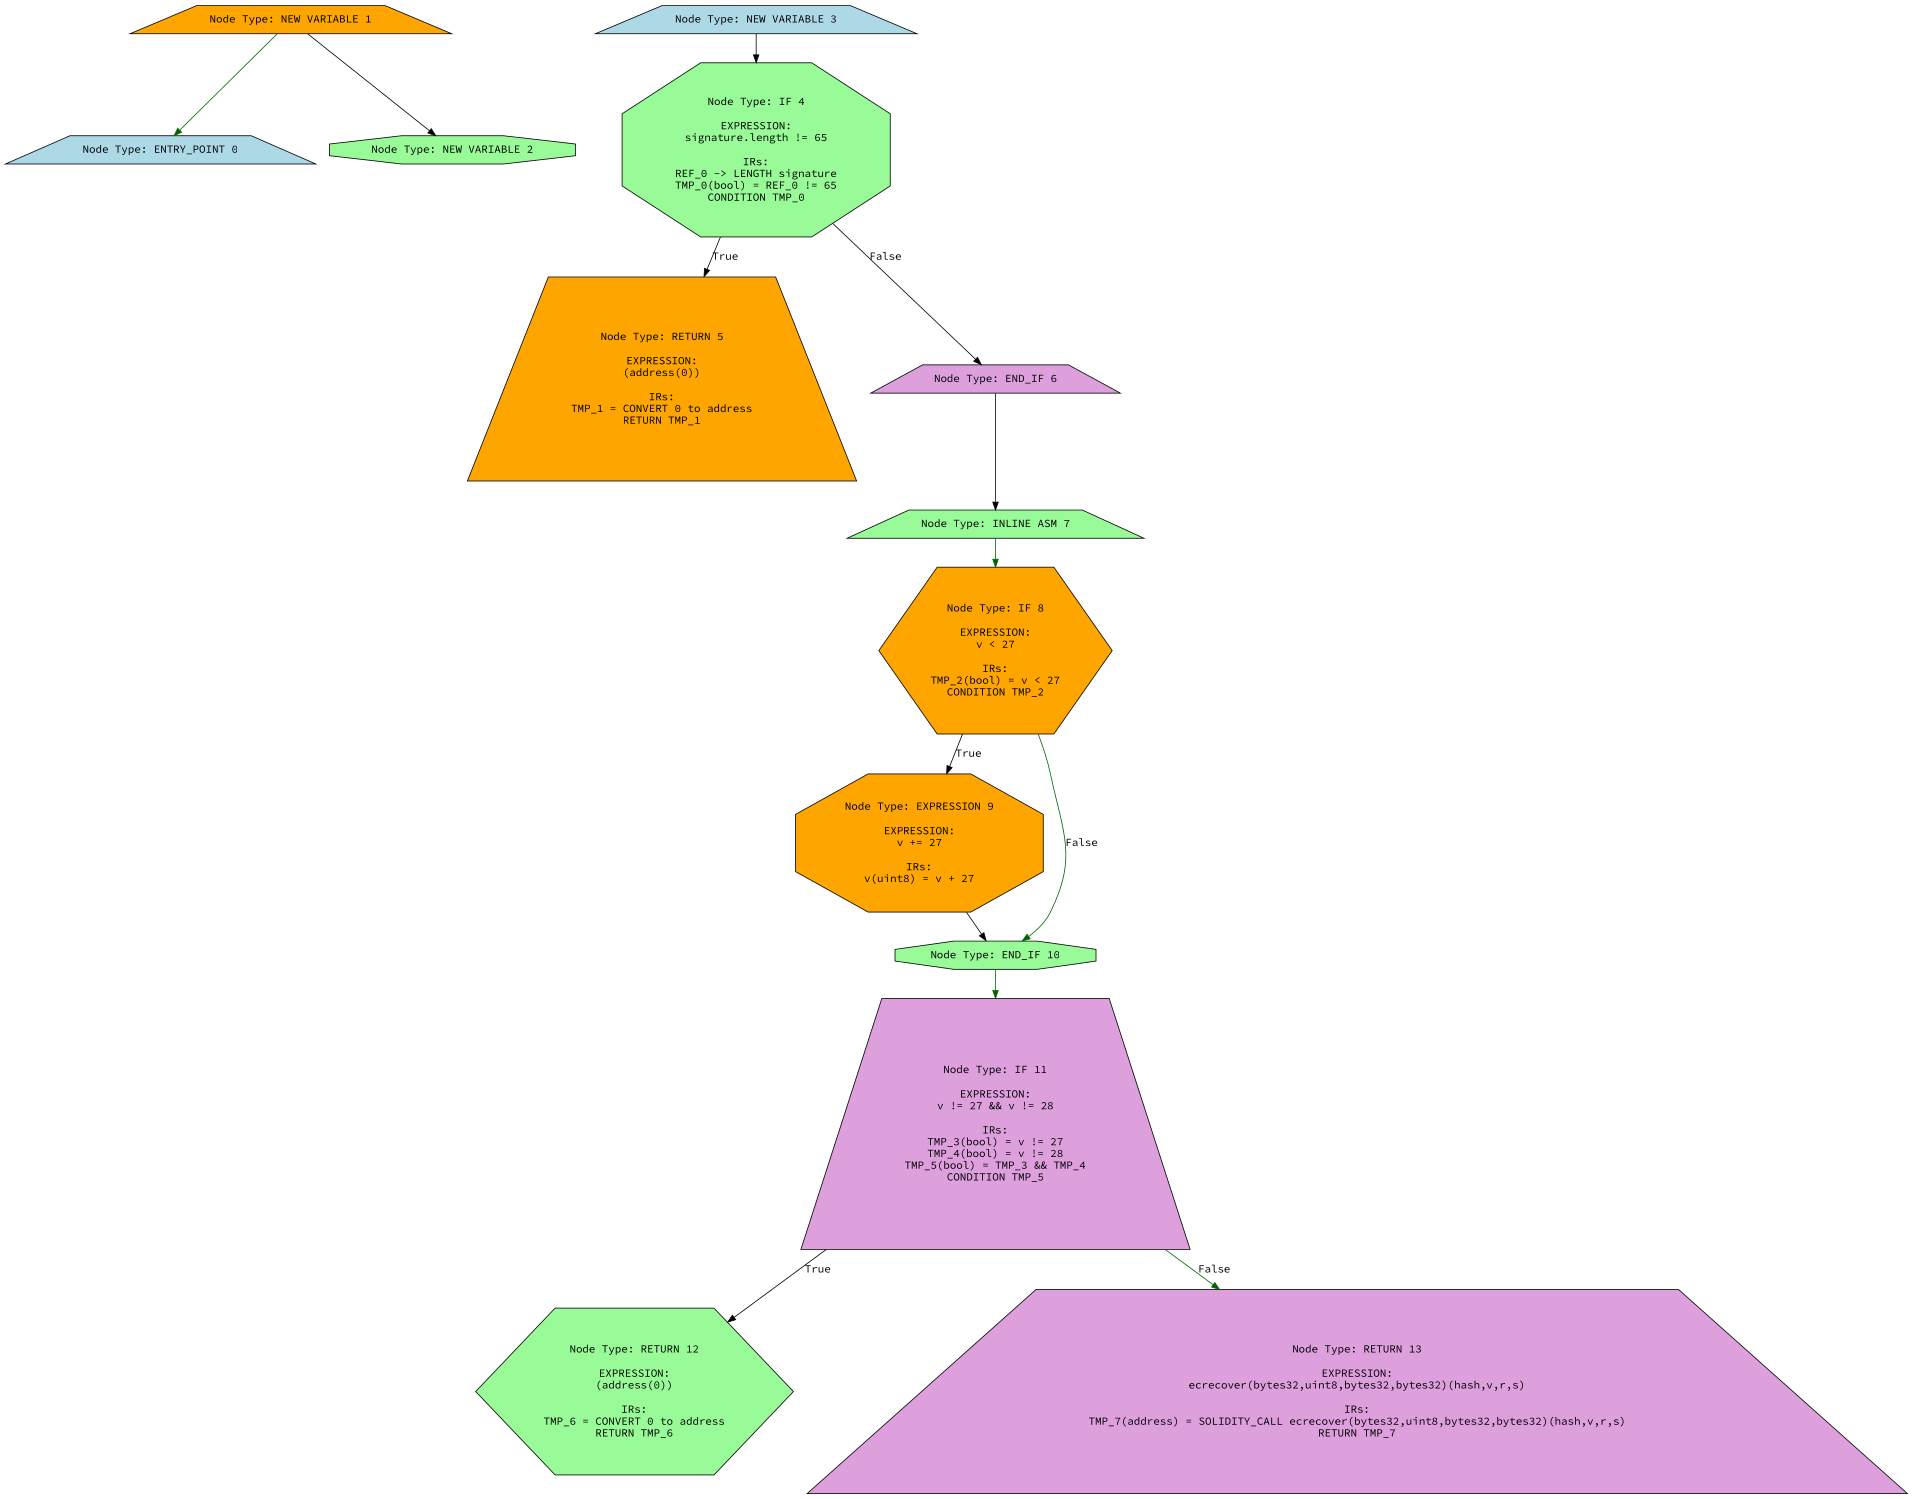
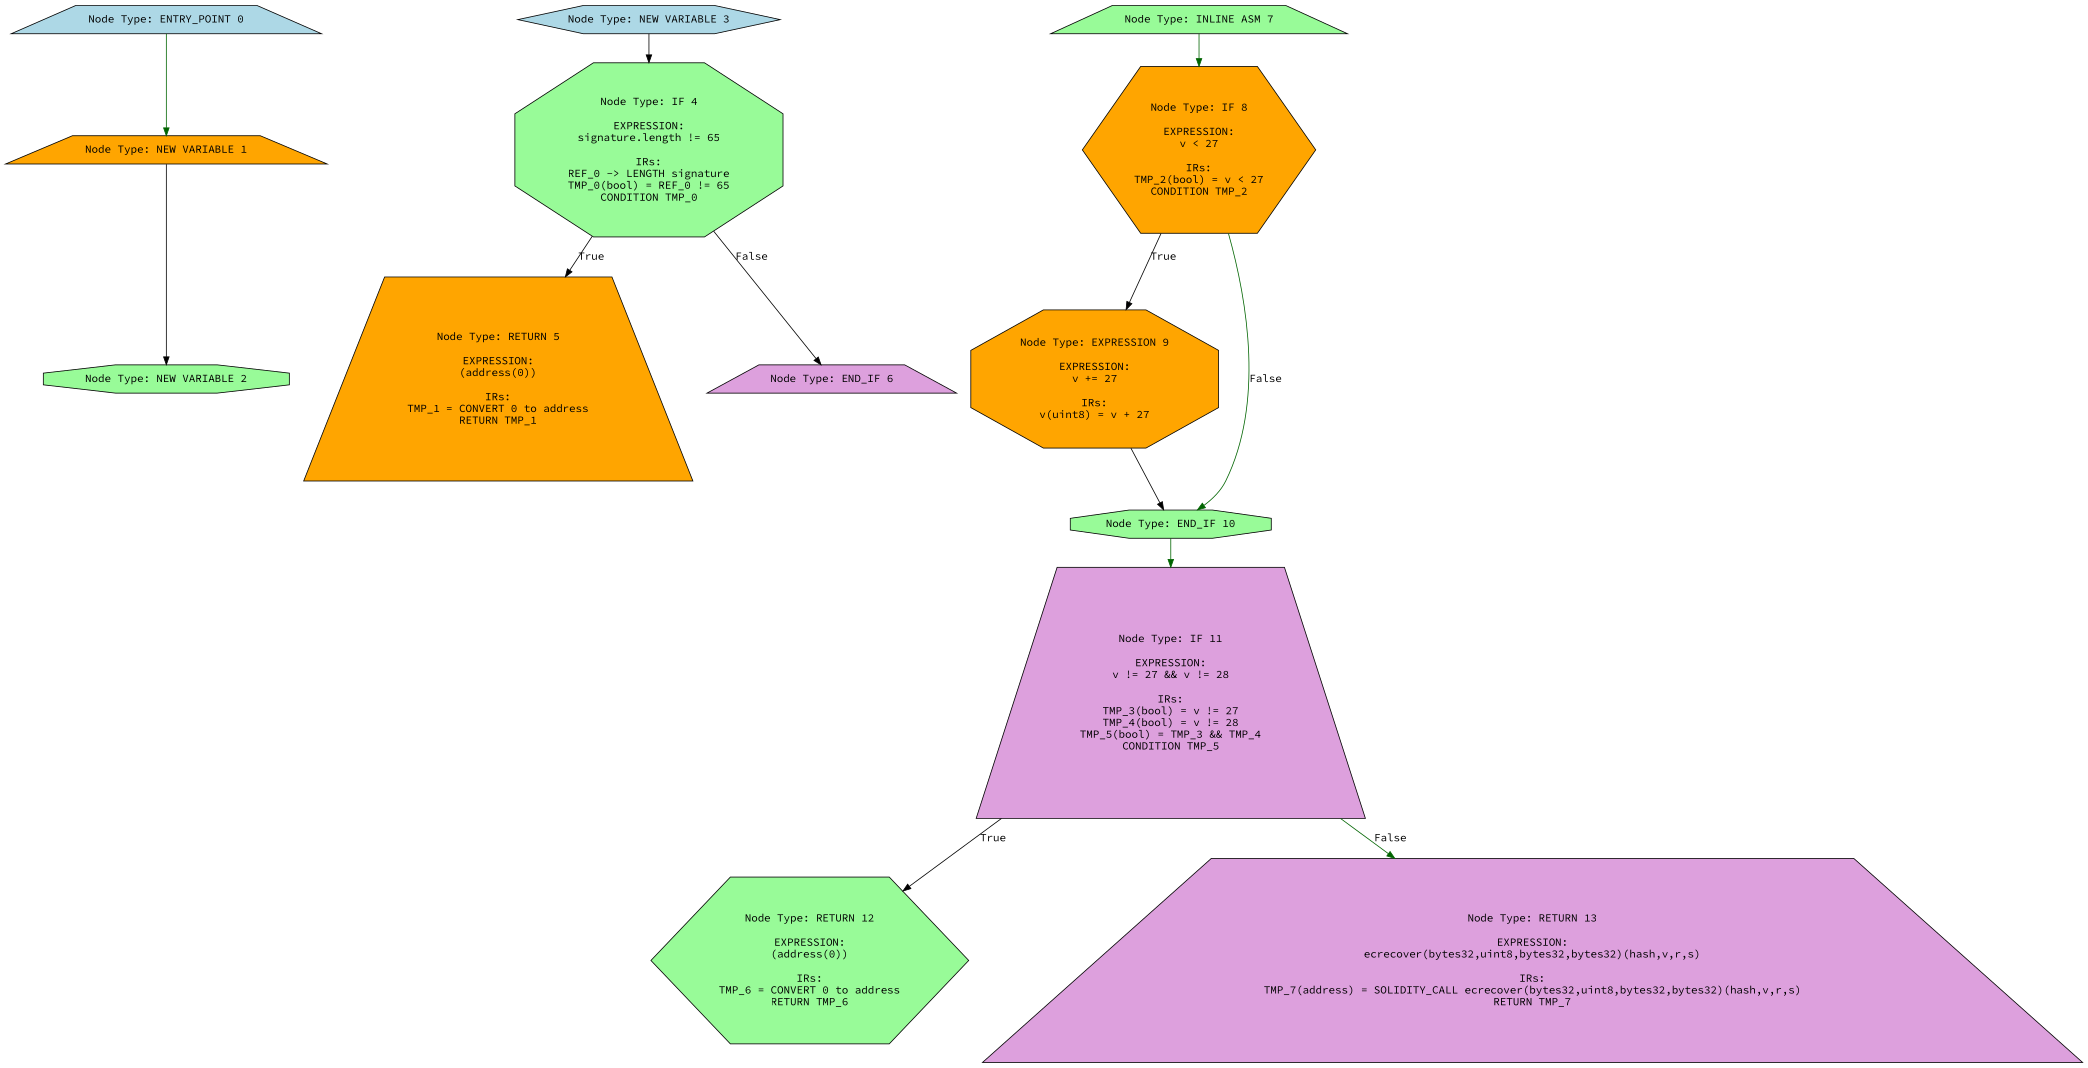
(756, 20) -> (649, 20)
(228, 82) -> (166, 81)
(995, 448) -> none
